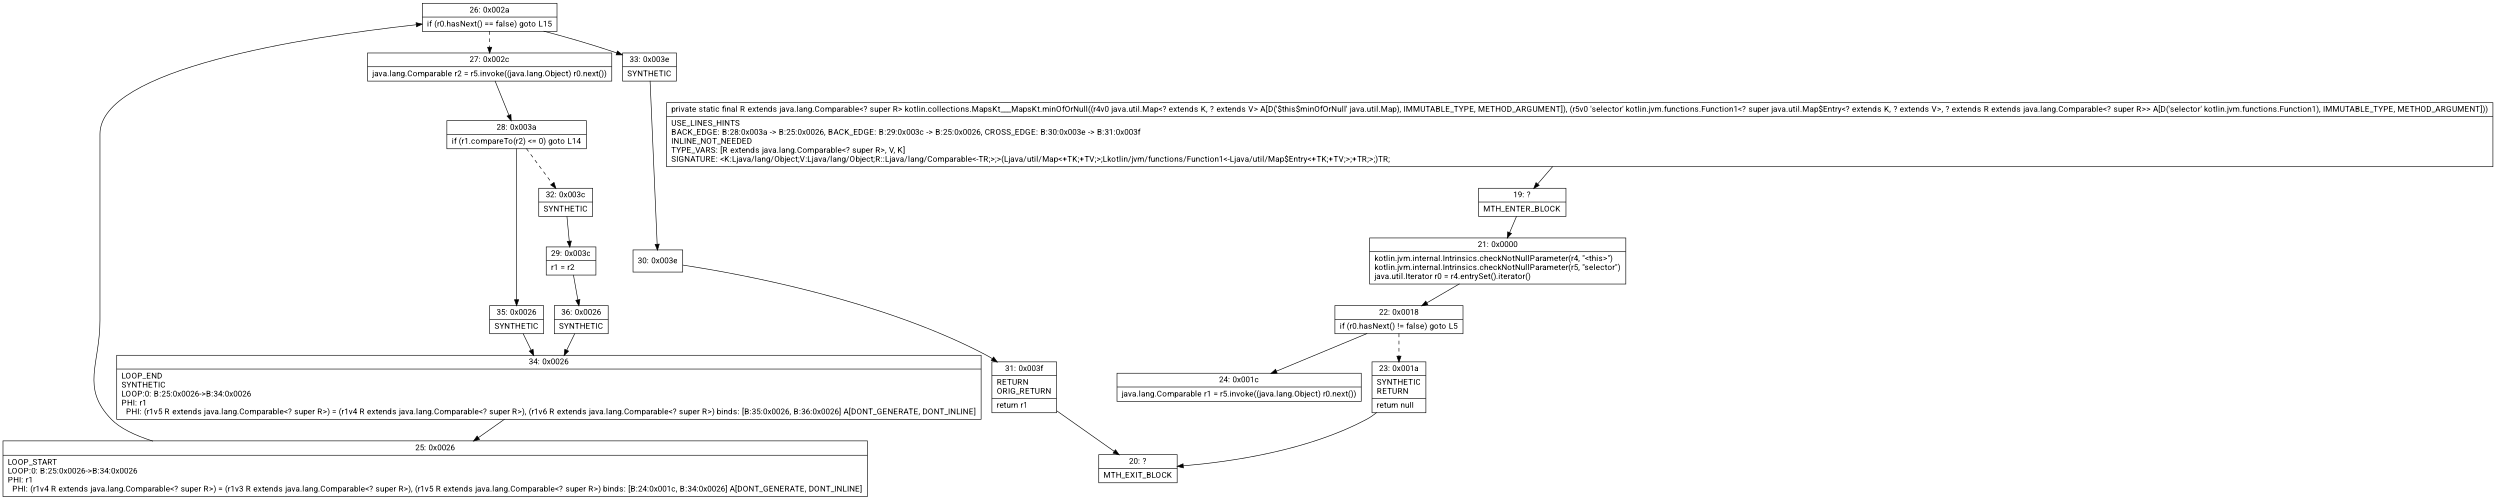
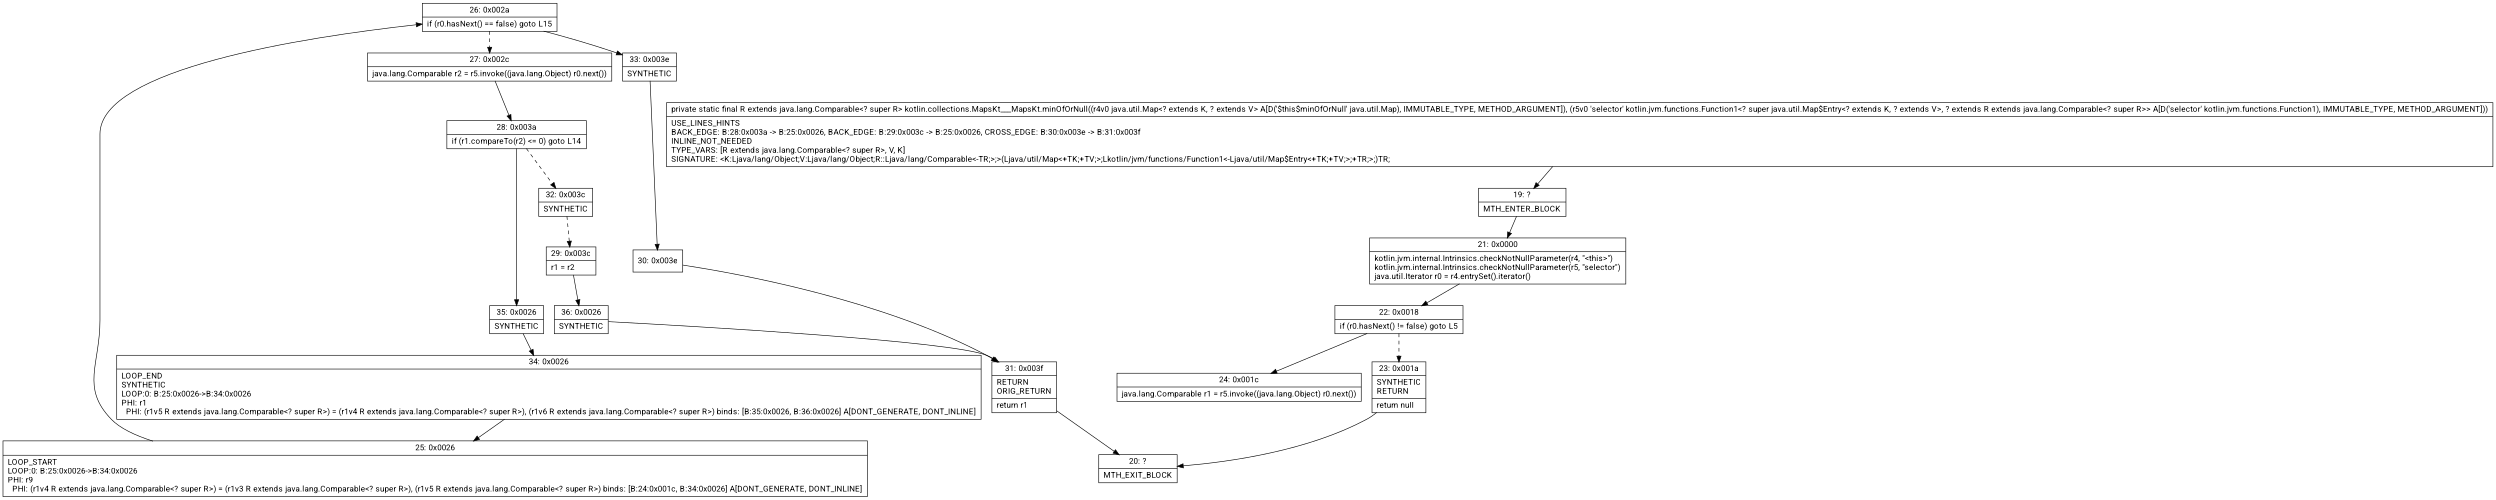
(568, 229) -> (568, 229)
(571, 342) -> (802, 334)
(22, 480) -> (22, 480)
